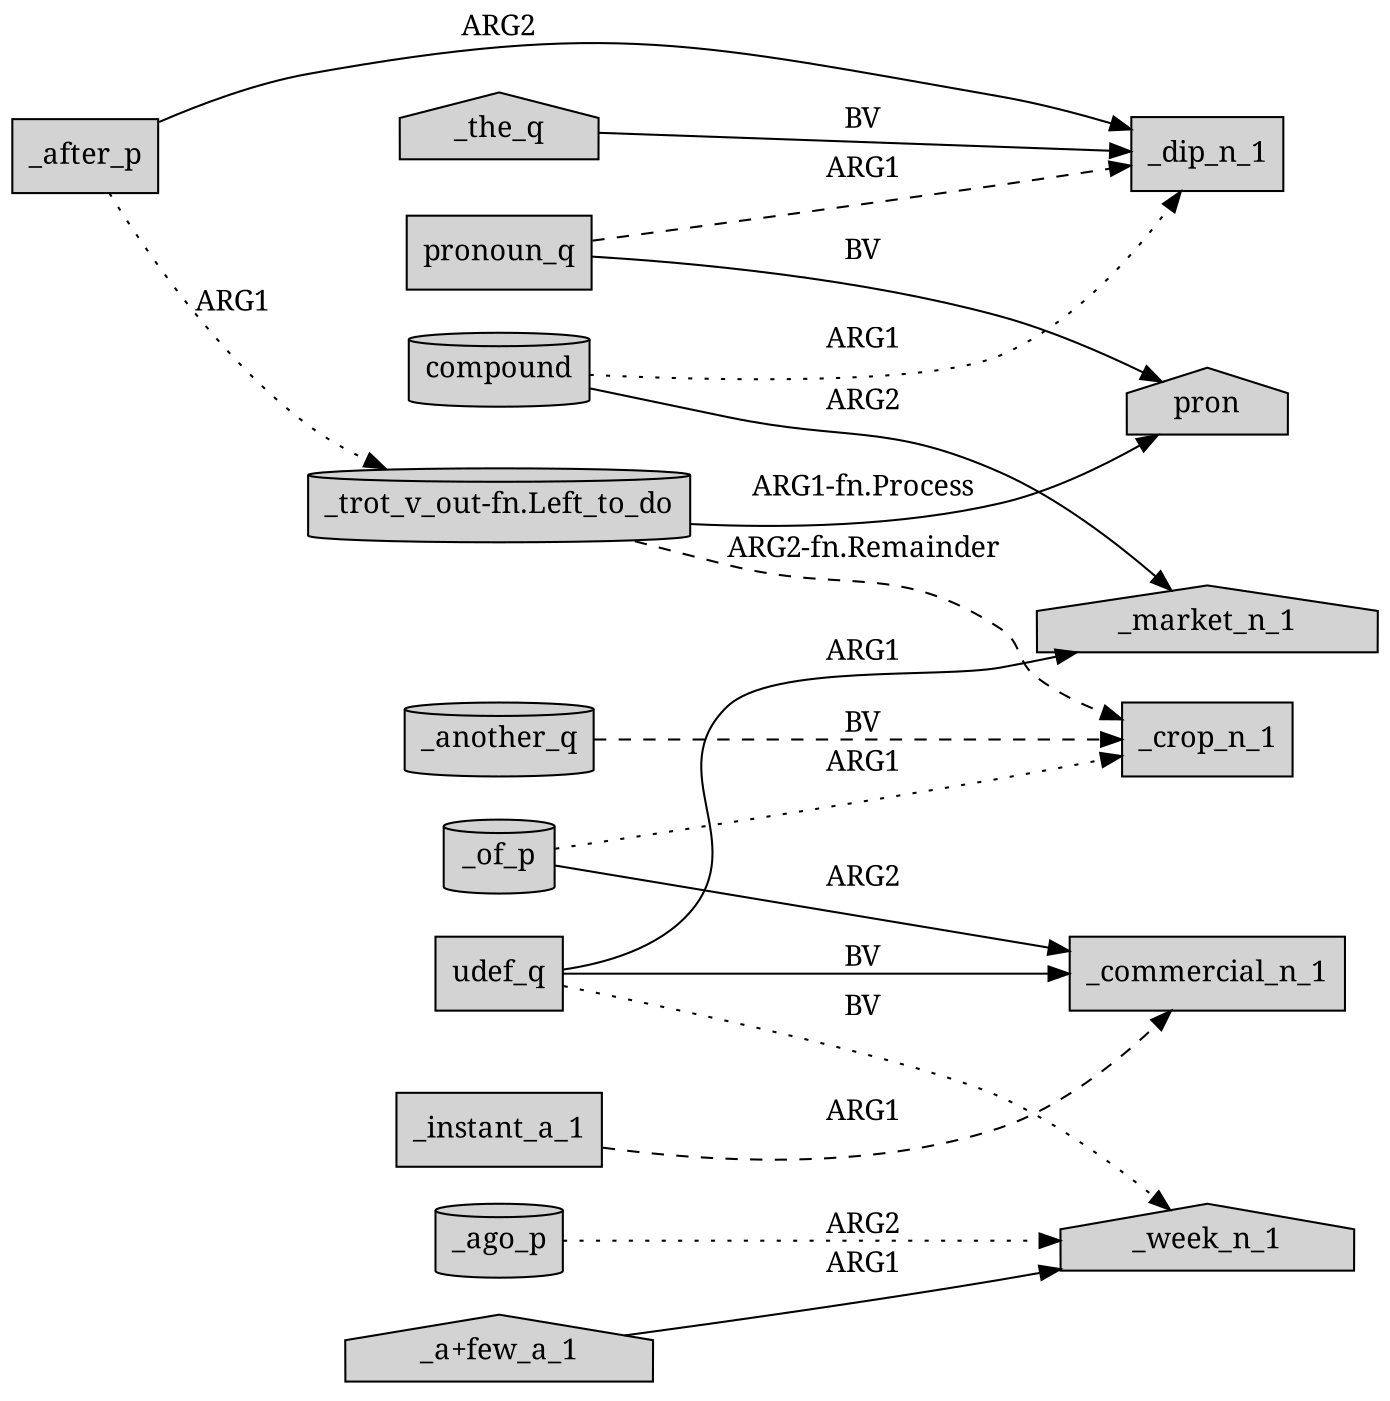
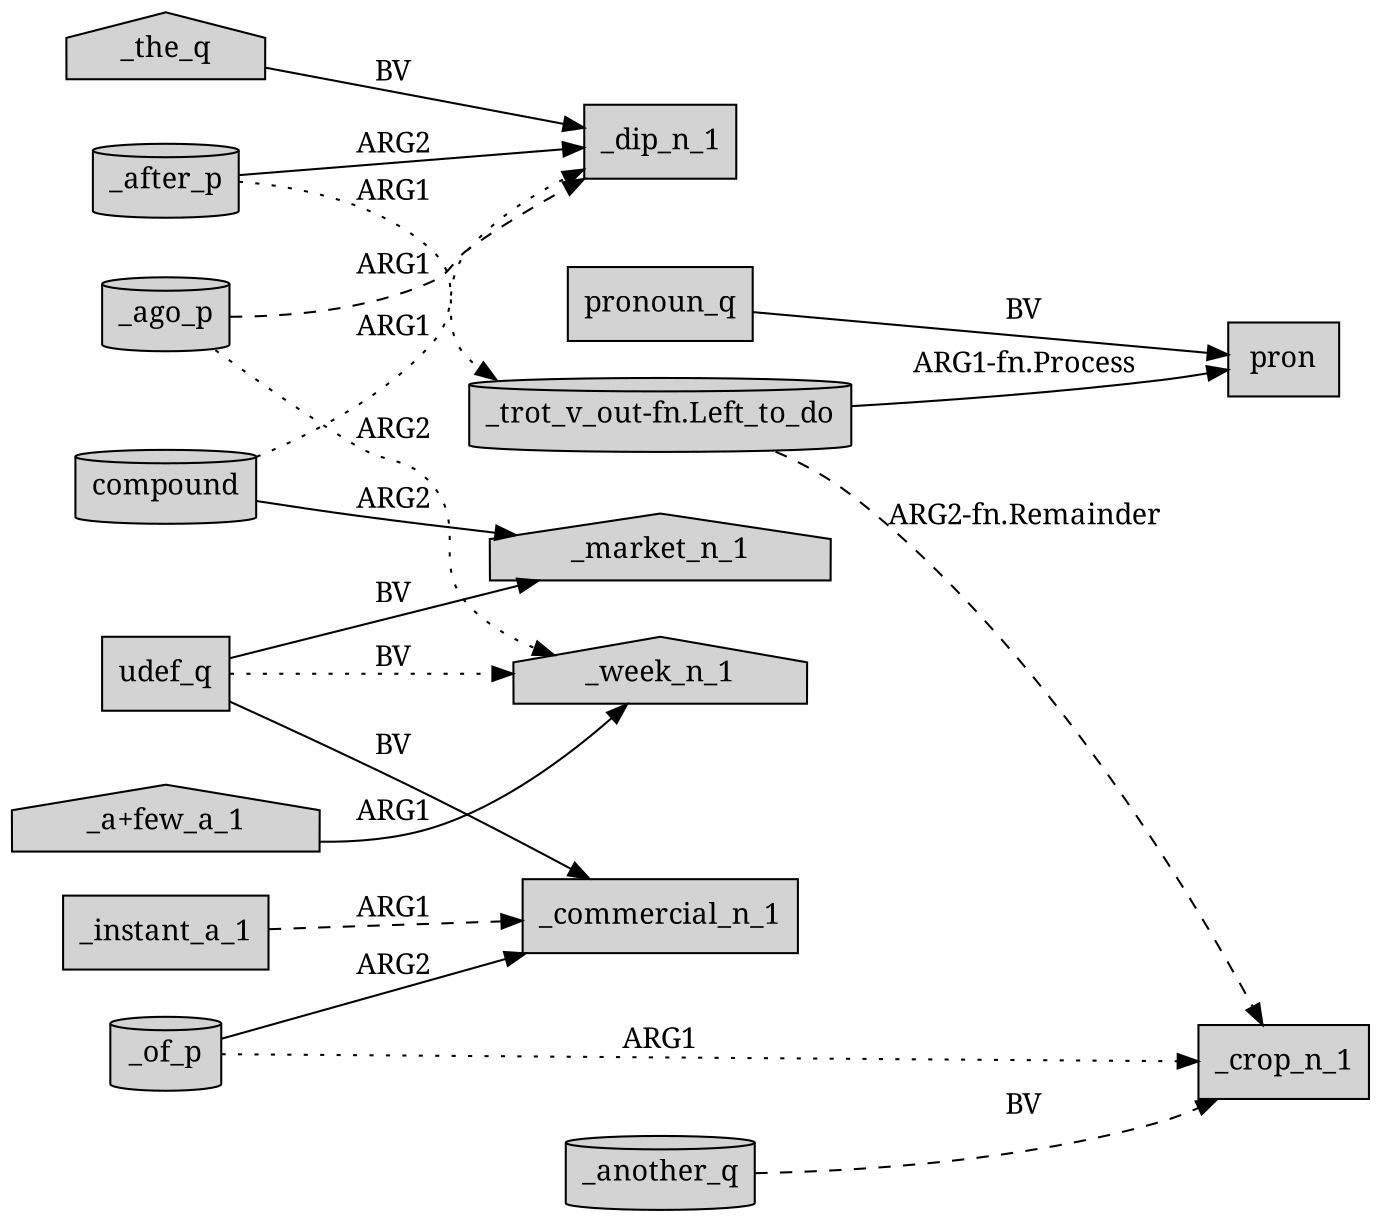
(85, 156) -> (166, 181)
(851, 206) -> (412, 289)
(1207, 405) -> (1284, 359)
(864, 652) -> (394, 595)
